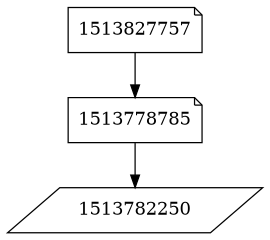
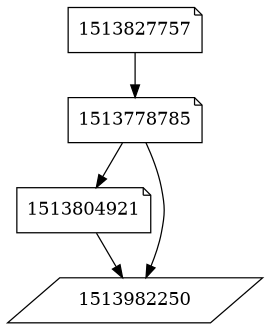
none -> (84, 210)
(135, 210) -> (135, 300)
